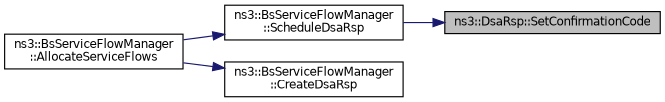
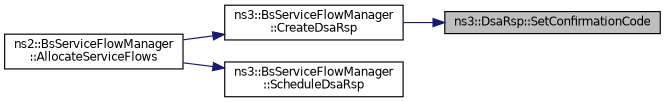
(418, 23) -> (418, 23)
(94, 52) -> (94, 52)
